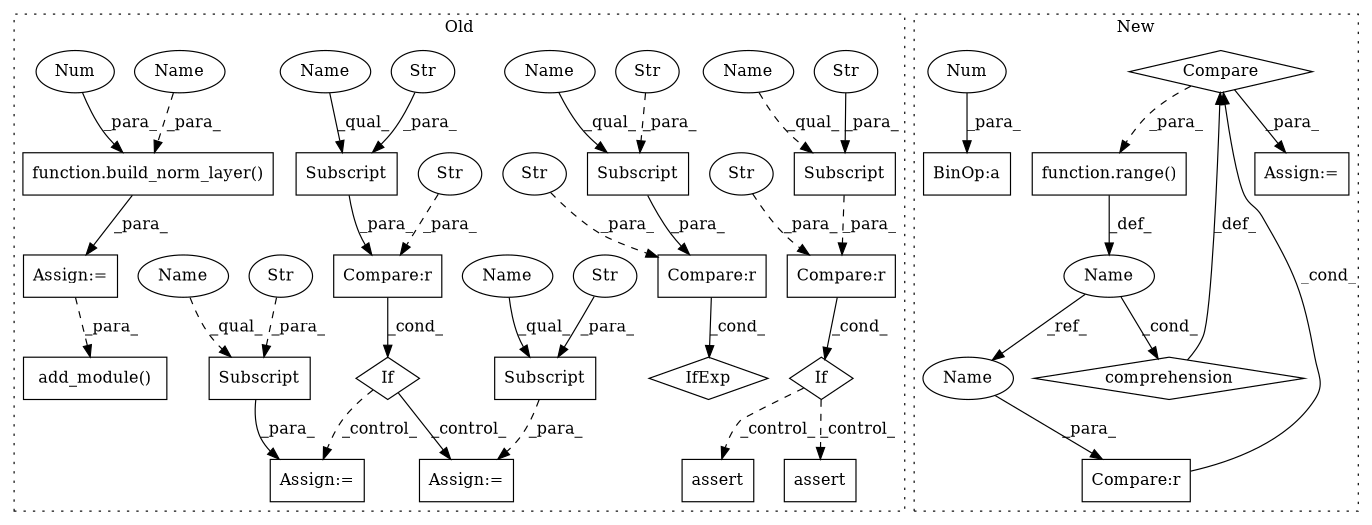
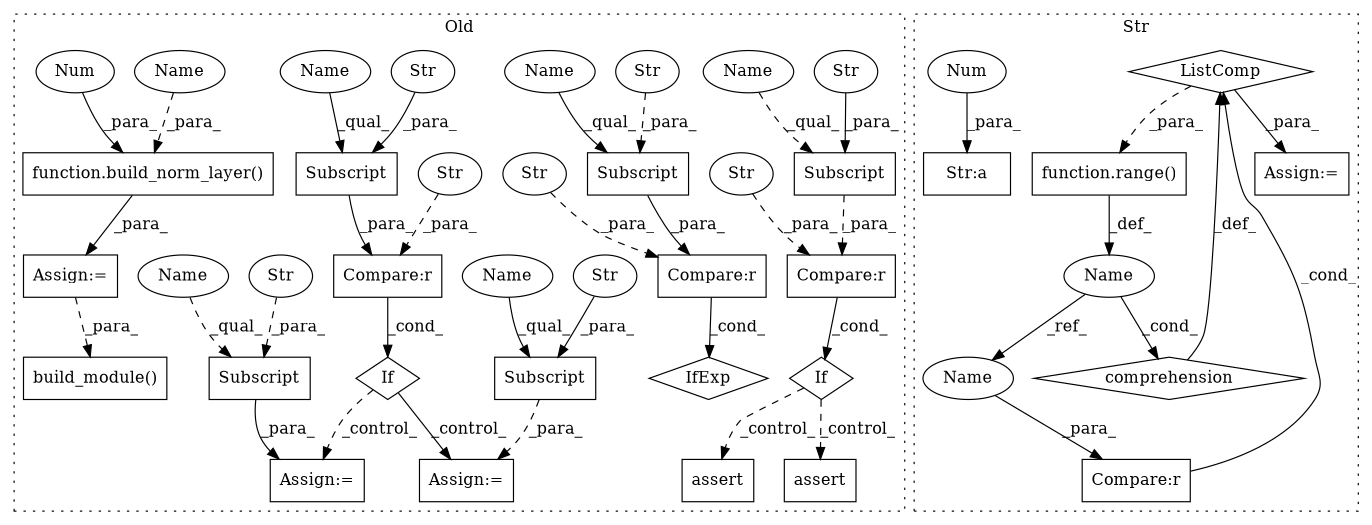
(1136, 28) -> (1136, 28)
(1221, 72) -> (1221, 72)
(967, 174) -> (967, 174)
(95, 378) -> (95, 378)
